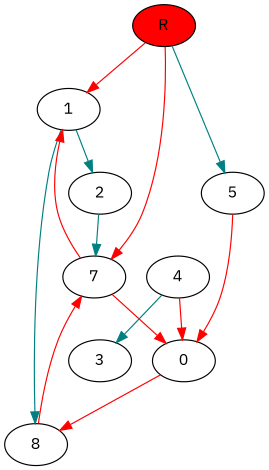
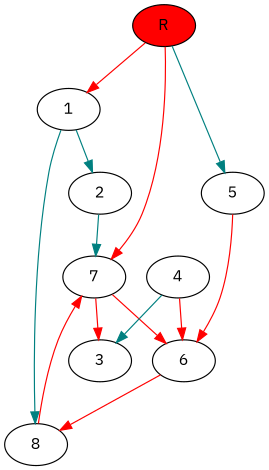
(56, 202) -> (97, 313)
(184, 361) -> (184, 361)
